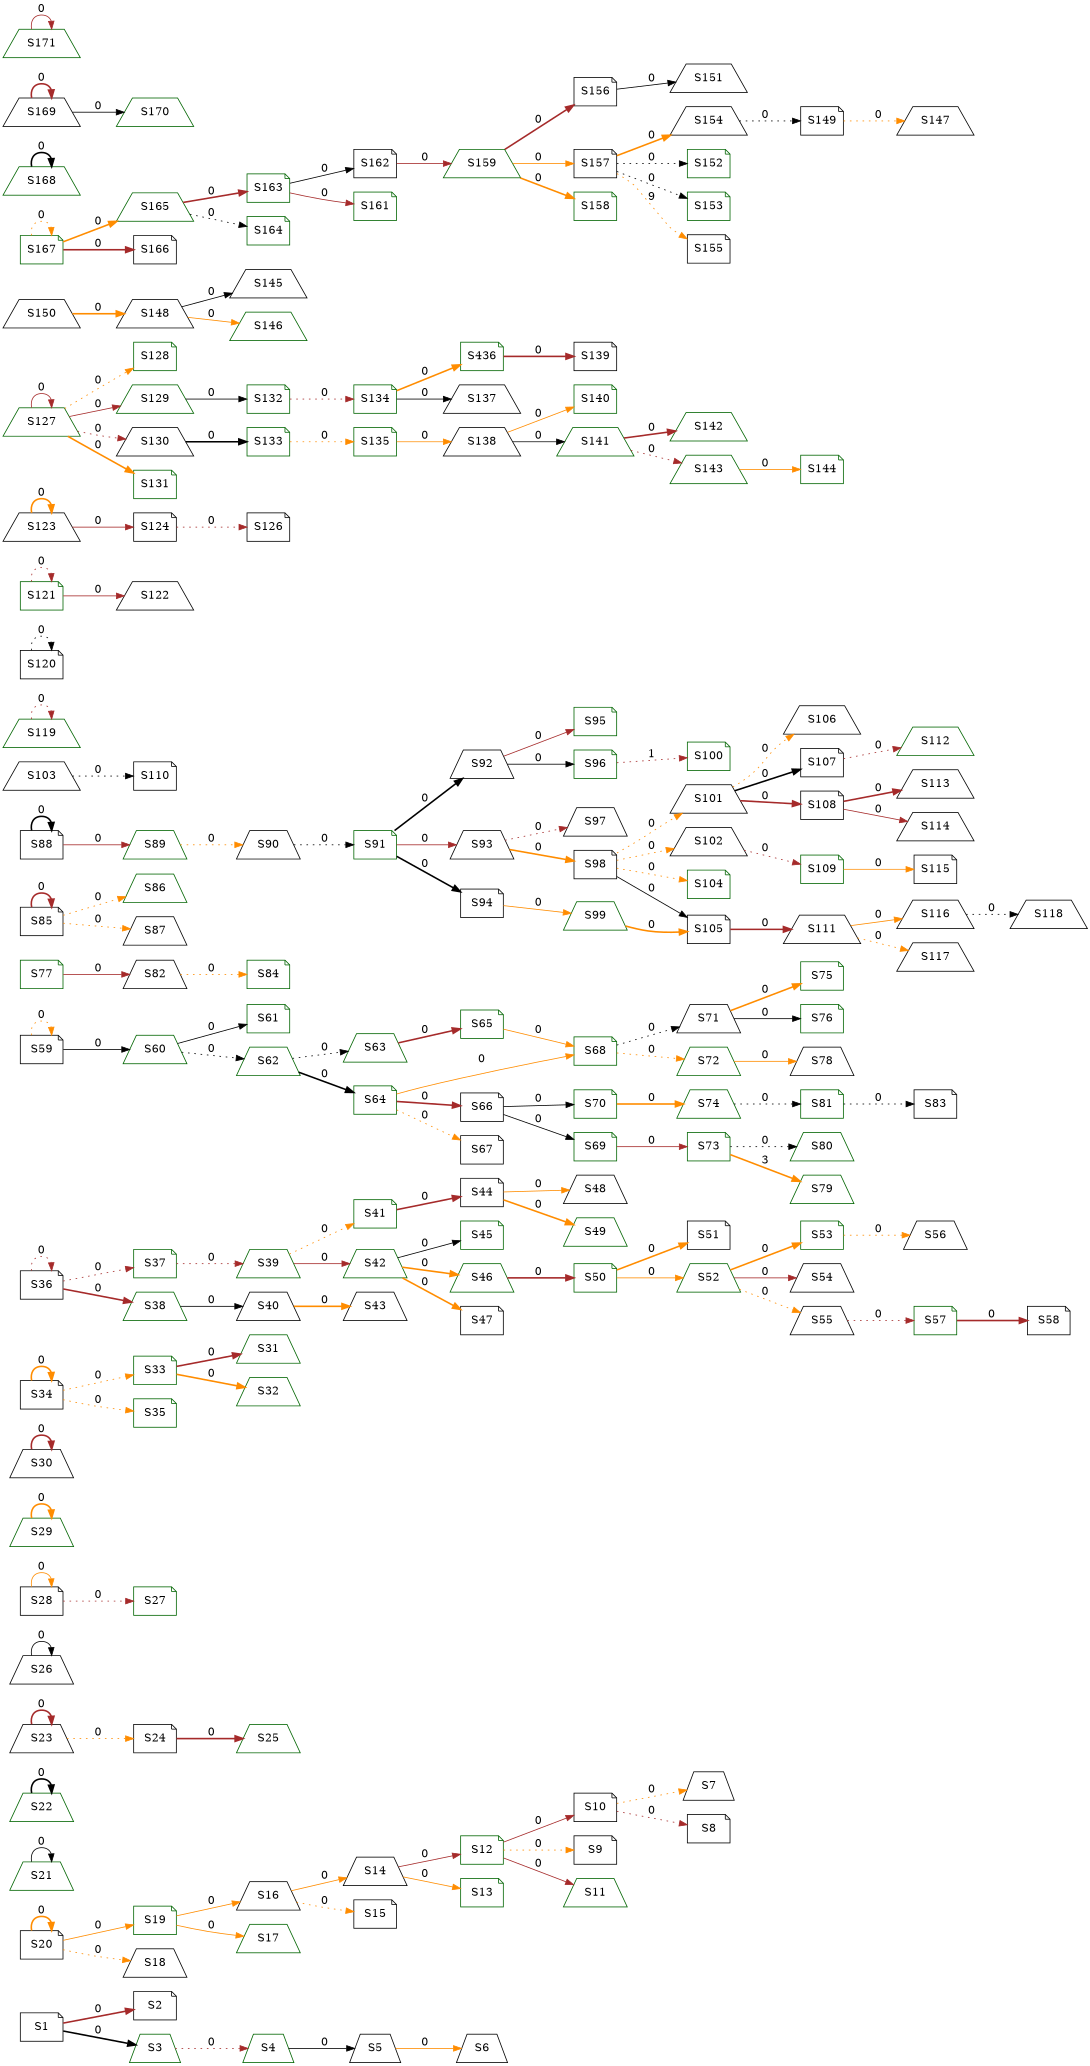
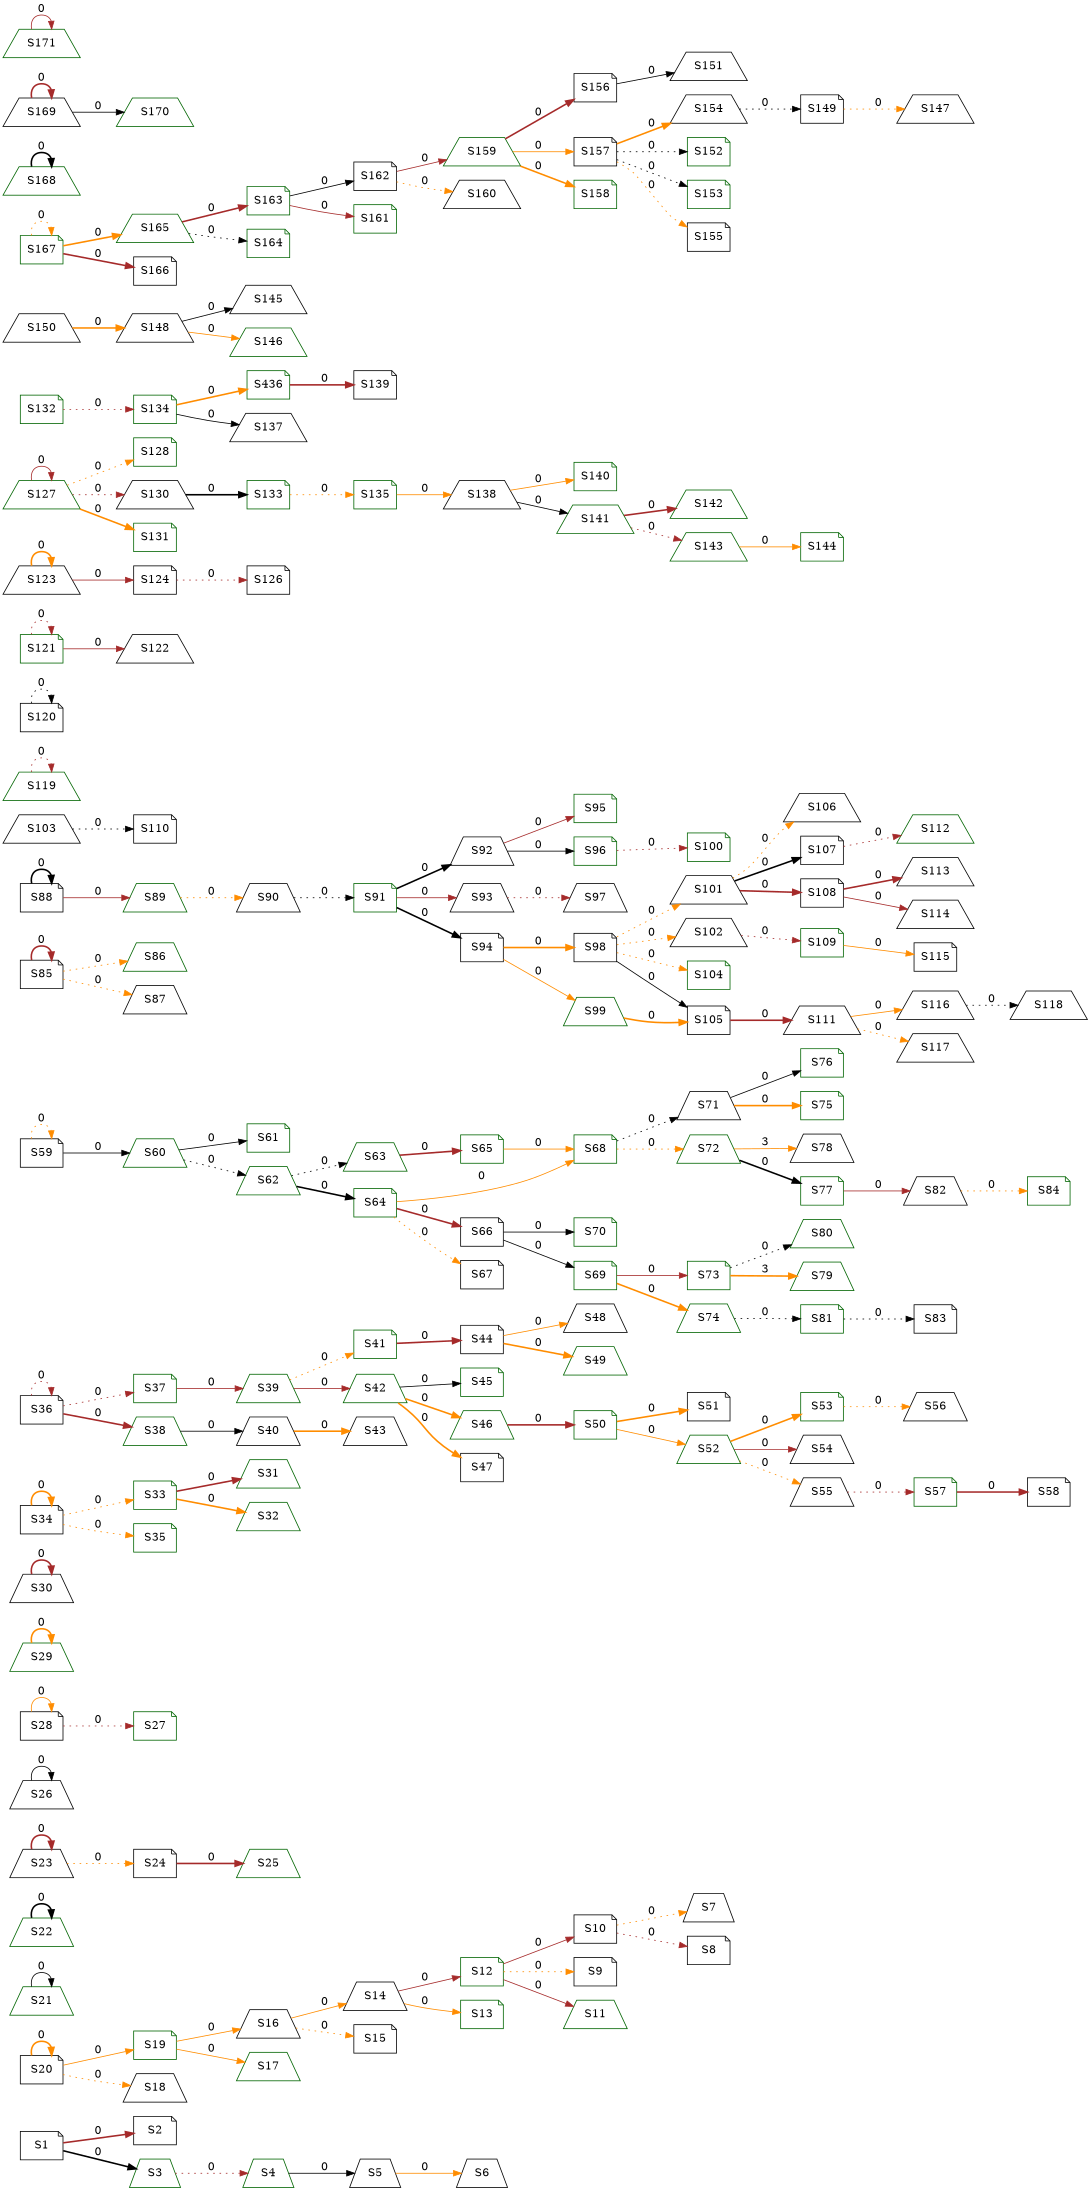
none -> (482, 194)
(652, 197) -> (652, 185)
(155, 399) -> none
(652, 754) -> (652, 843)
(538, 855) -> (535, 948)
(765, 1055) -> (765, 1142)
(646, 1104) -> (648, 1295)
none -> (766, 1170)
(206, 1264) -> (206, 1389)
